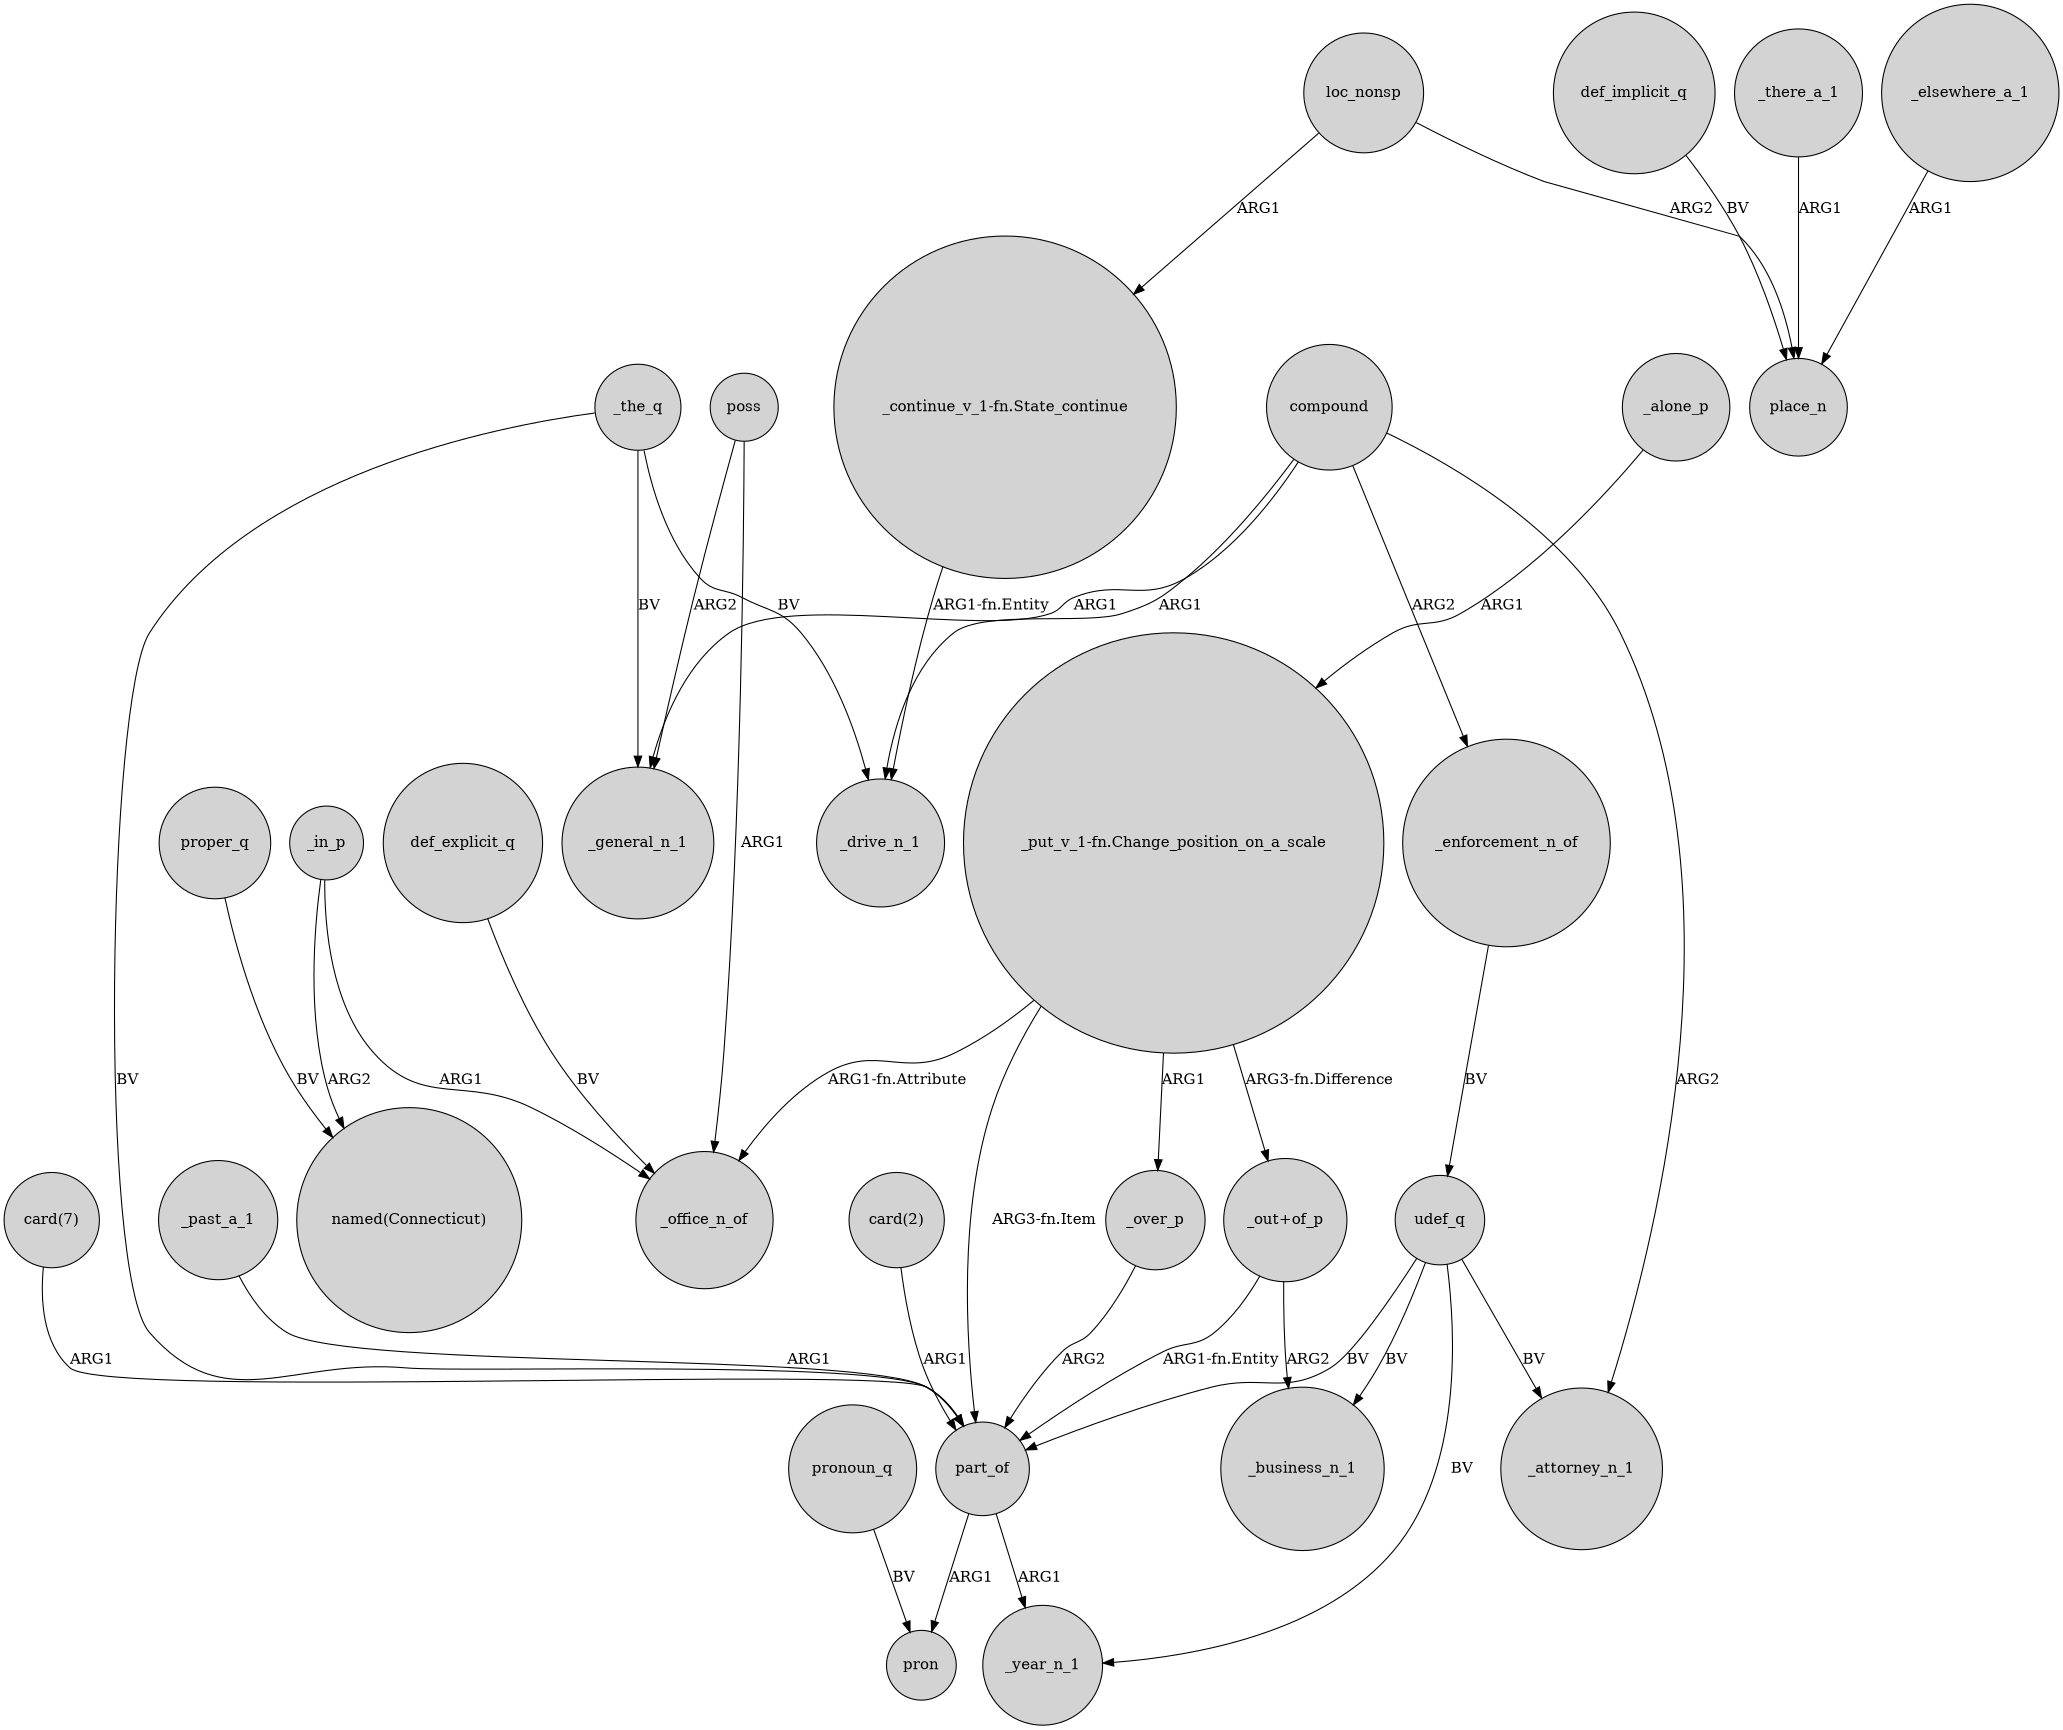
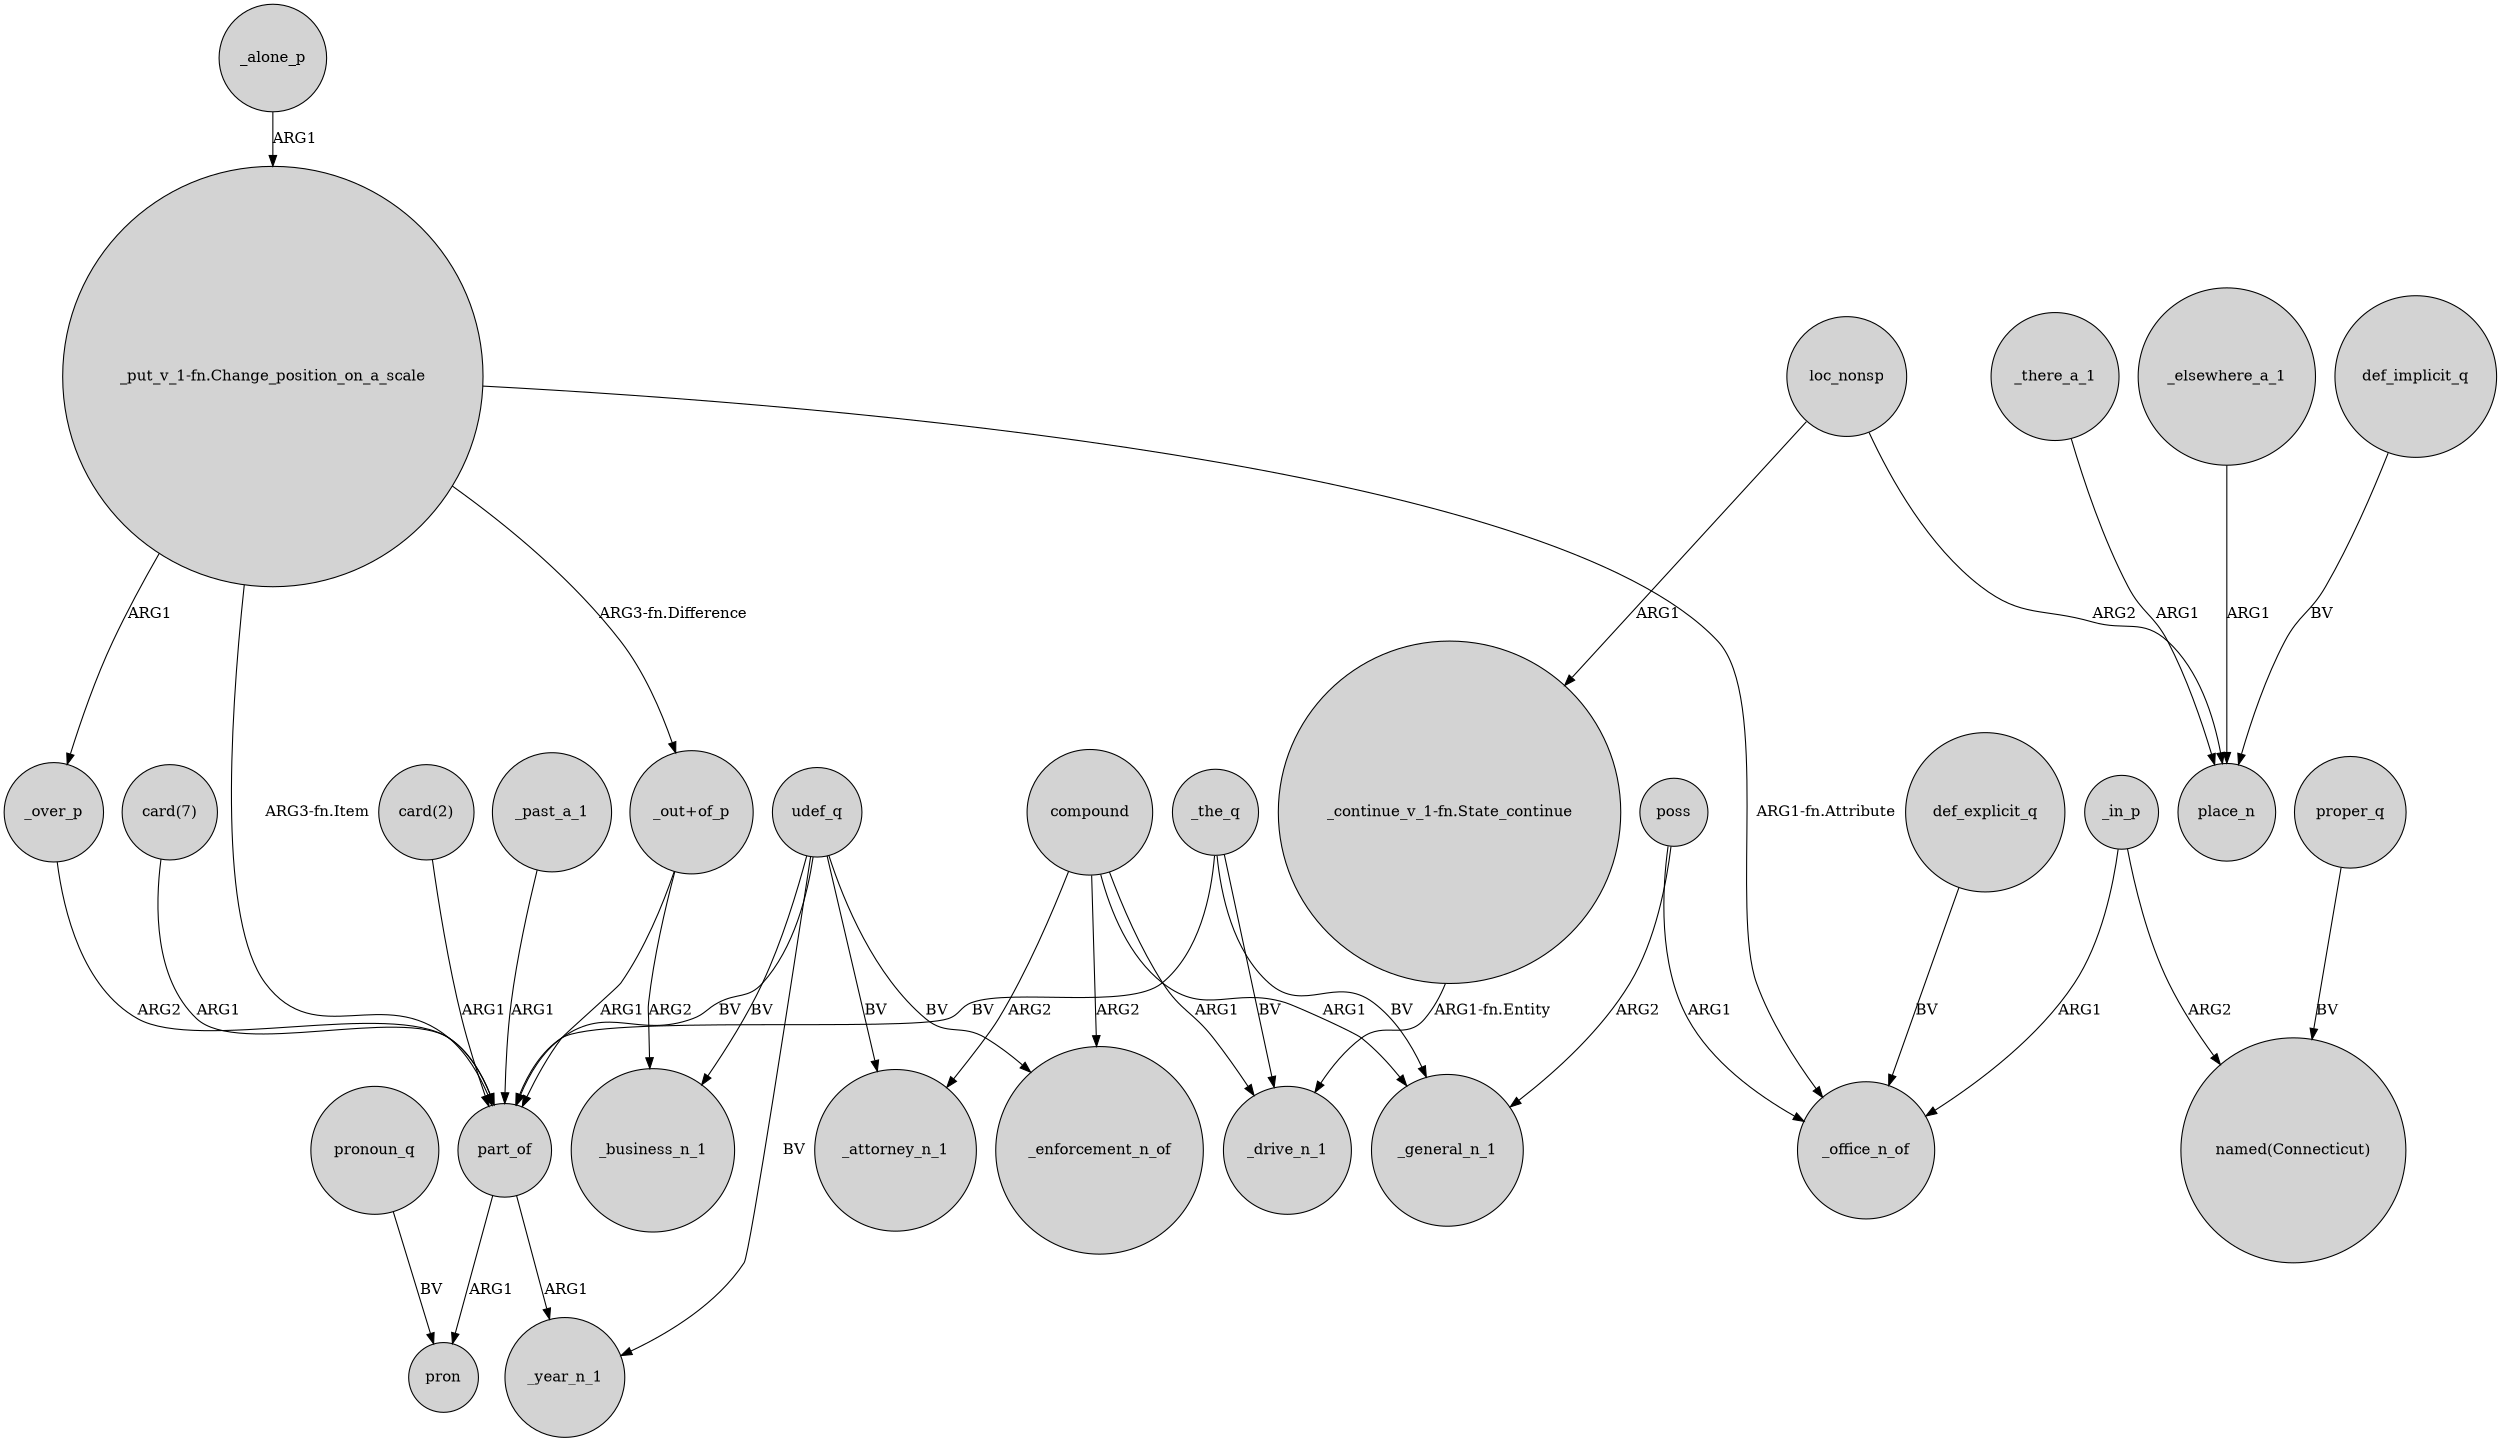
(1469, 1056) -> (897, 989)
(1221, 1360) -> (622, 1011)
